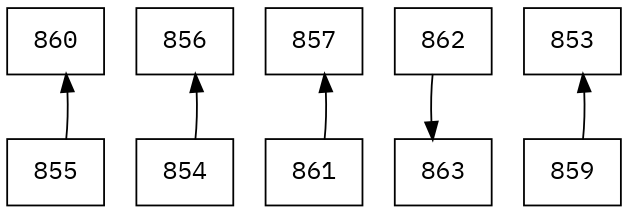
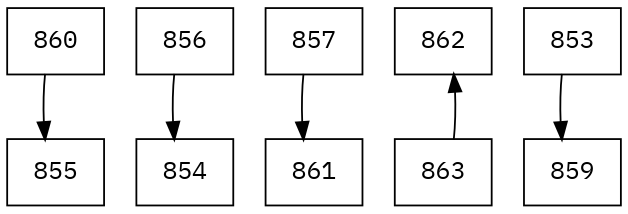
(431, 98) -> (455, 116)
(68, 116) -> (44, 98)
(197, 116) -> (173, 98)
(326, 116) -> (302, 98)
(584, 116) -> (560, 98)
